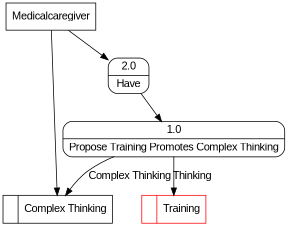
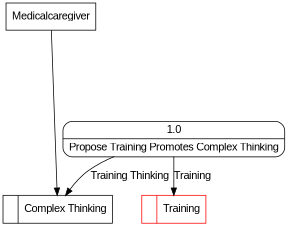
(129, 76) -> none
(130, 176) -> (130, 176)
(192, 176) -> (192, 176)
